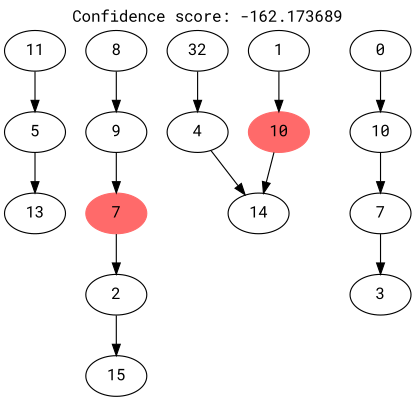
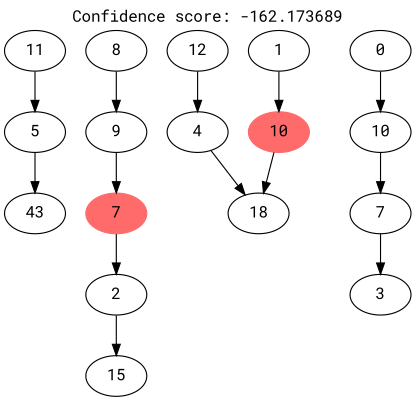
(198, 51) -> (198, 51)
(35, 213) -> (35, 213)
(259, 213) -> (259, 213)
